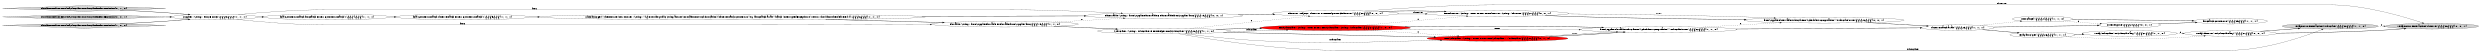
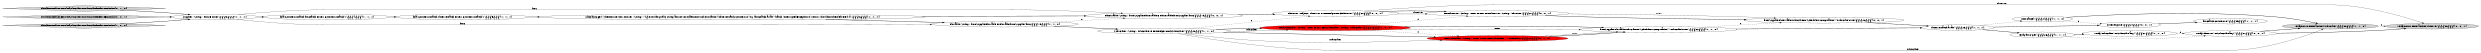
(2132, 20) -> (2192, 14)
